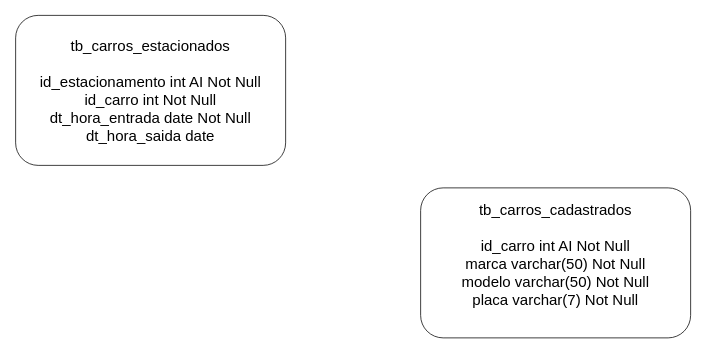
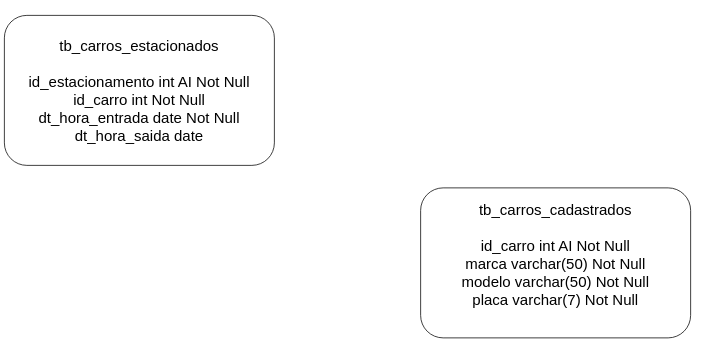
(150, 90) -> (139, 90)
